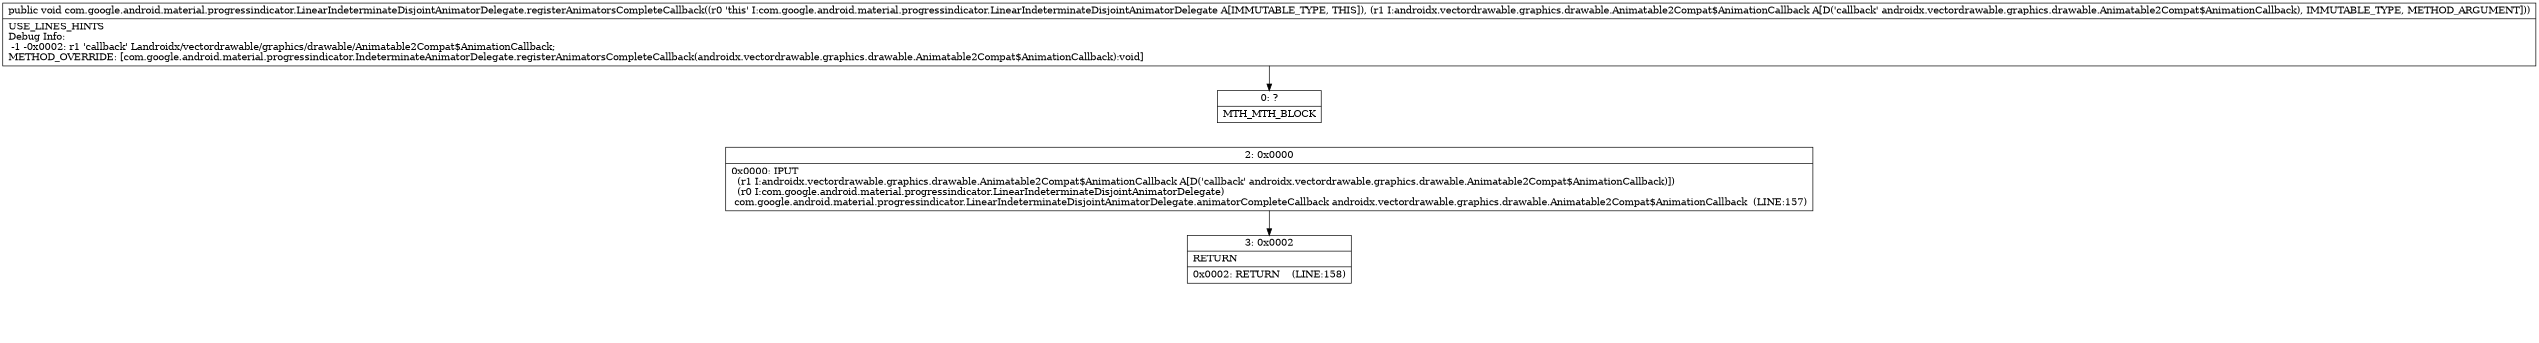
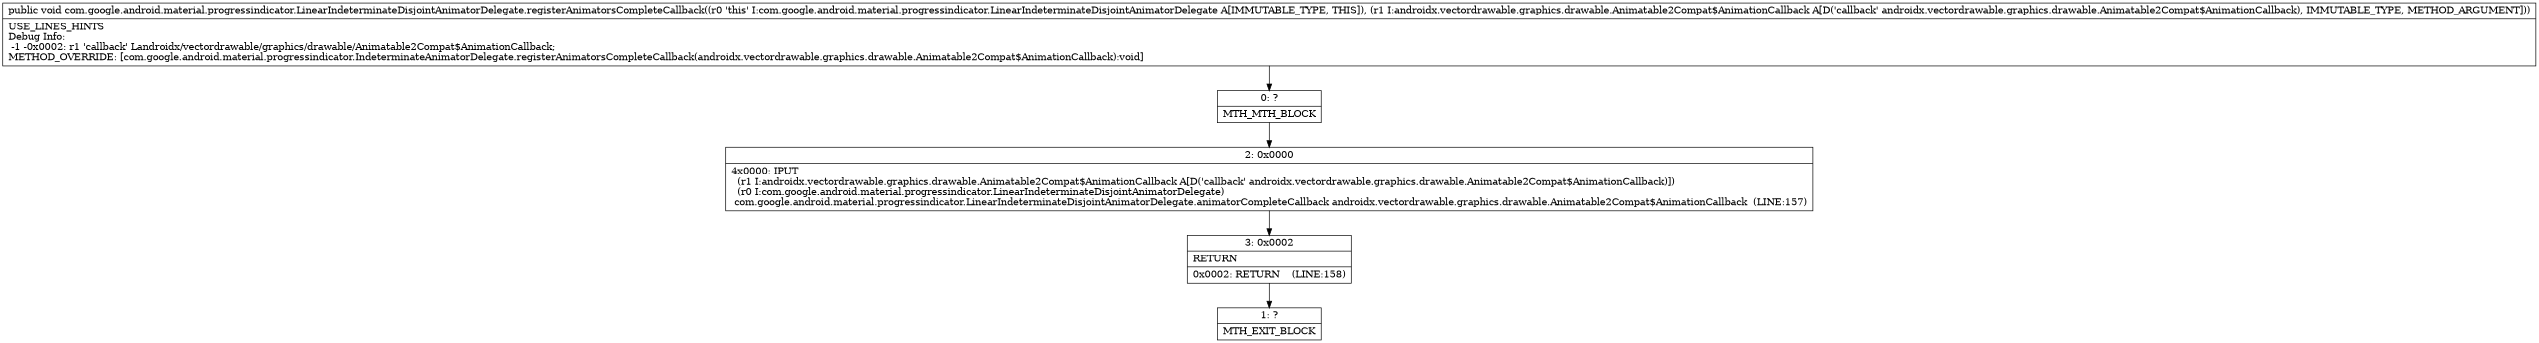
none -> (1269, 131)
(768, 172) -> (768, 172)
none -> (1269, 324)
